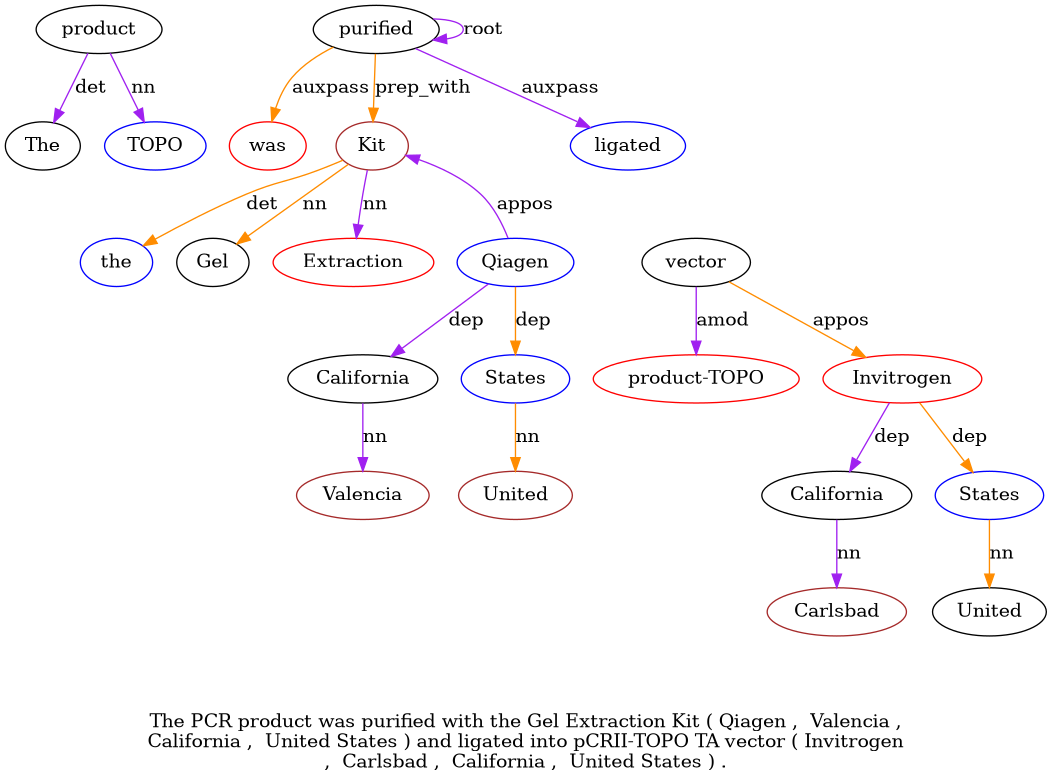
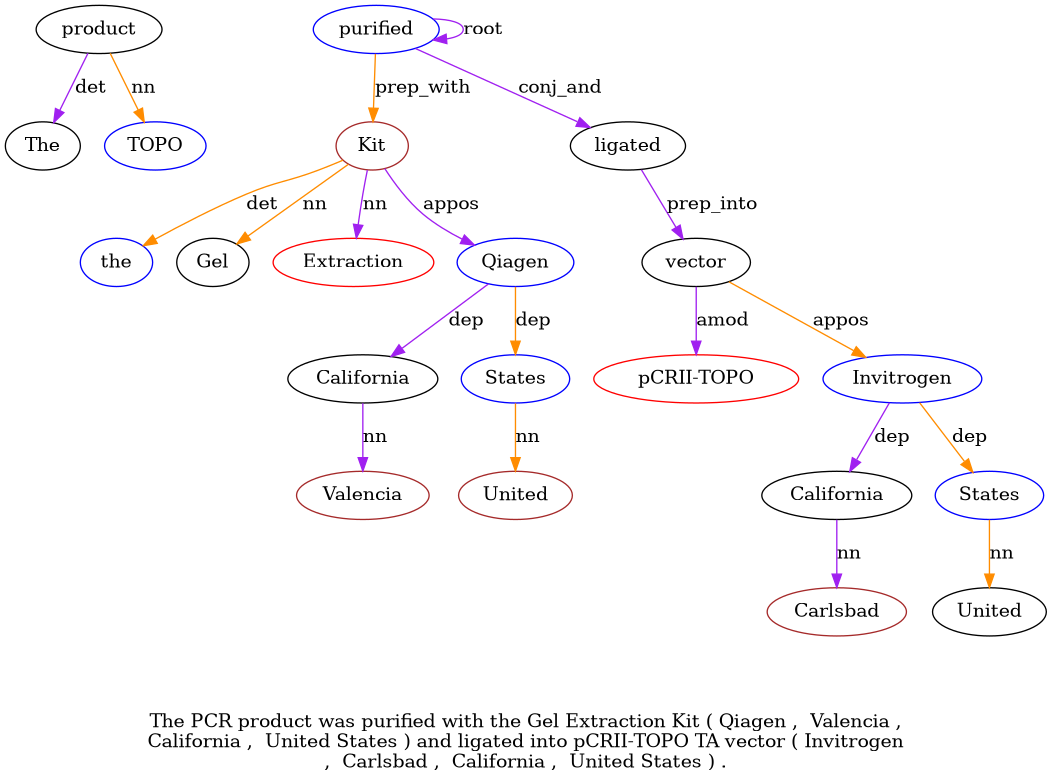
(376, 29) -> (376, 29)
(124, 82) -> (124, 82)
(560, 88) -> (560, 88)
(268, 146) -> none
(628, 146) -> (628, 146)
(473, 188) -> (418, 210)
none -> (659, 199)
(696, 379) -> (696, 379)
(902, 379) -> (902, 379)
